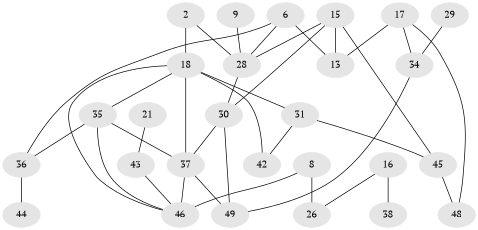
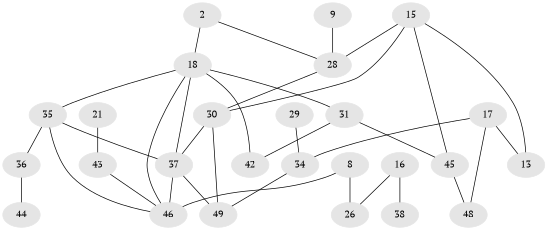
(286, 15) -> none
